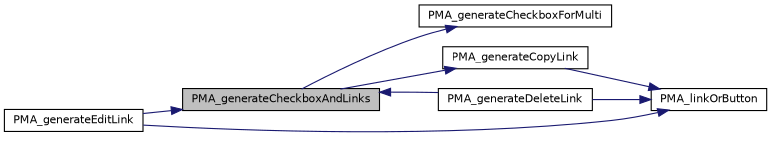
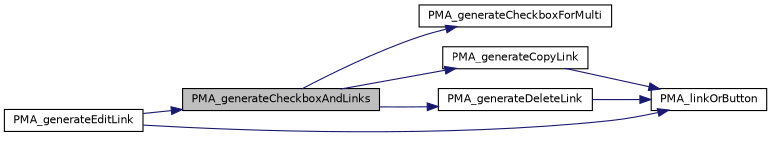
(414, 92) -> (403, 107)
